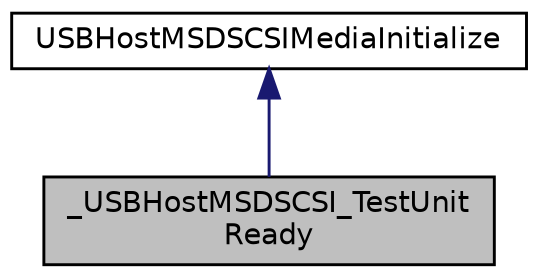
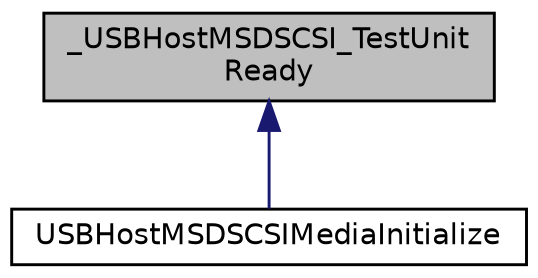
(269, 138) -> (269, 170)
